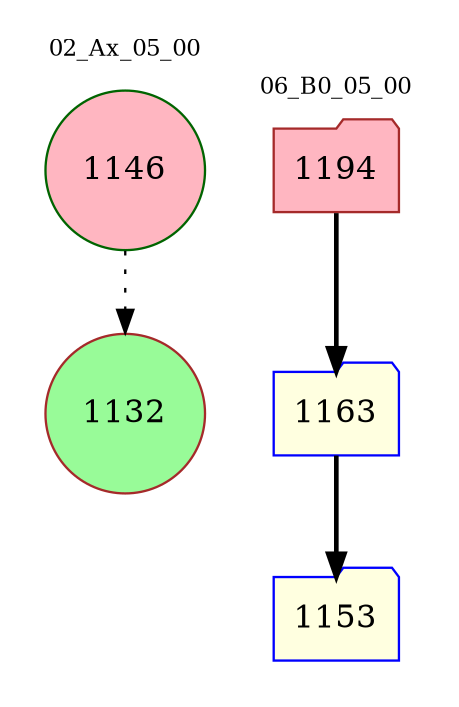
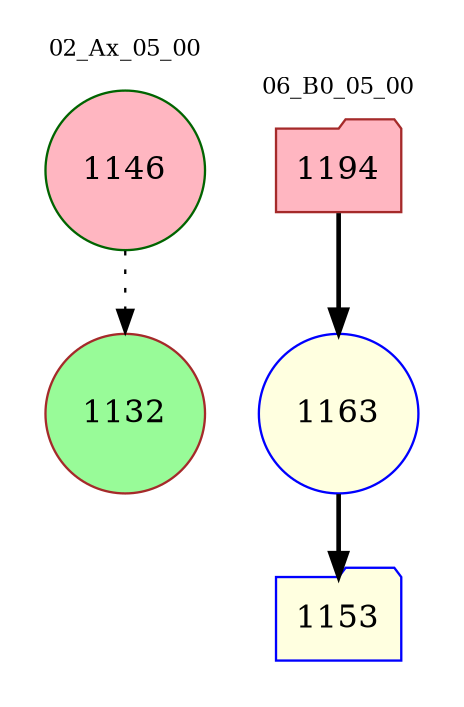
(336, 414) -> (339, 414)
